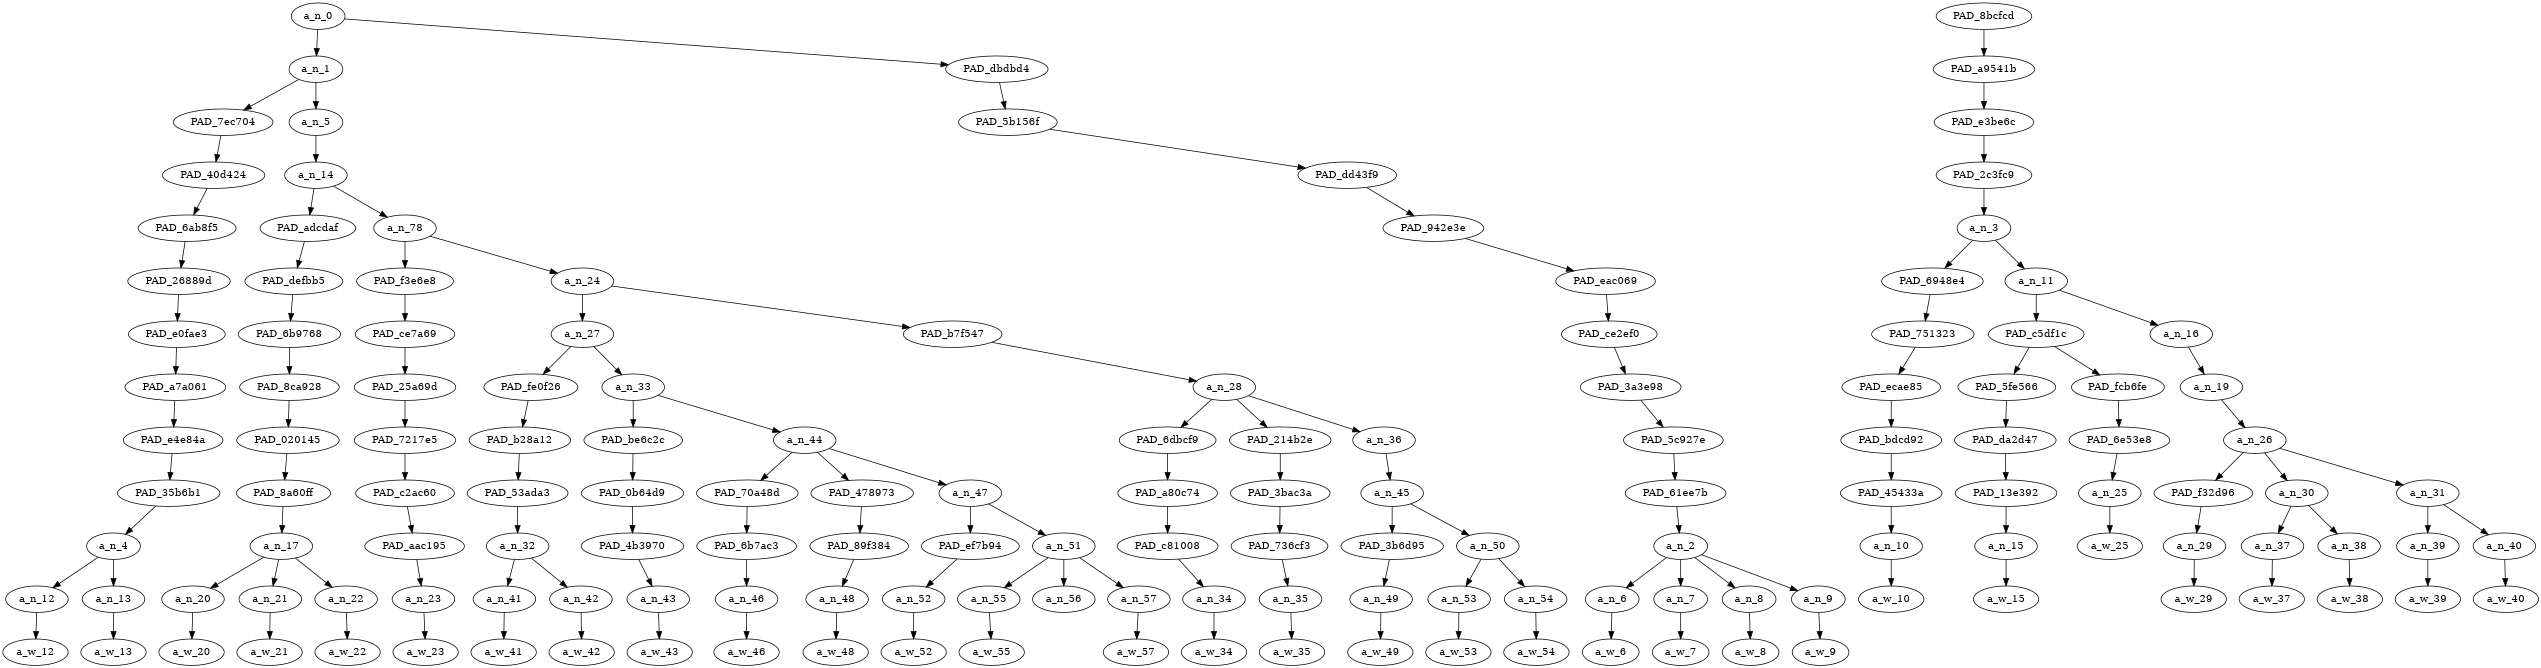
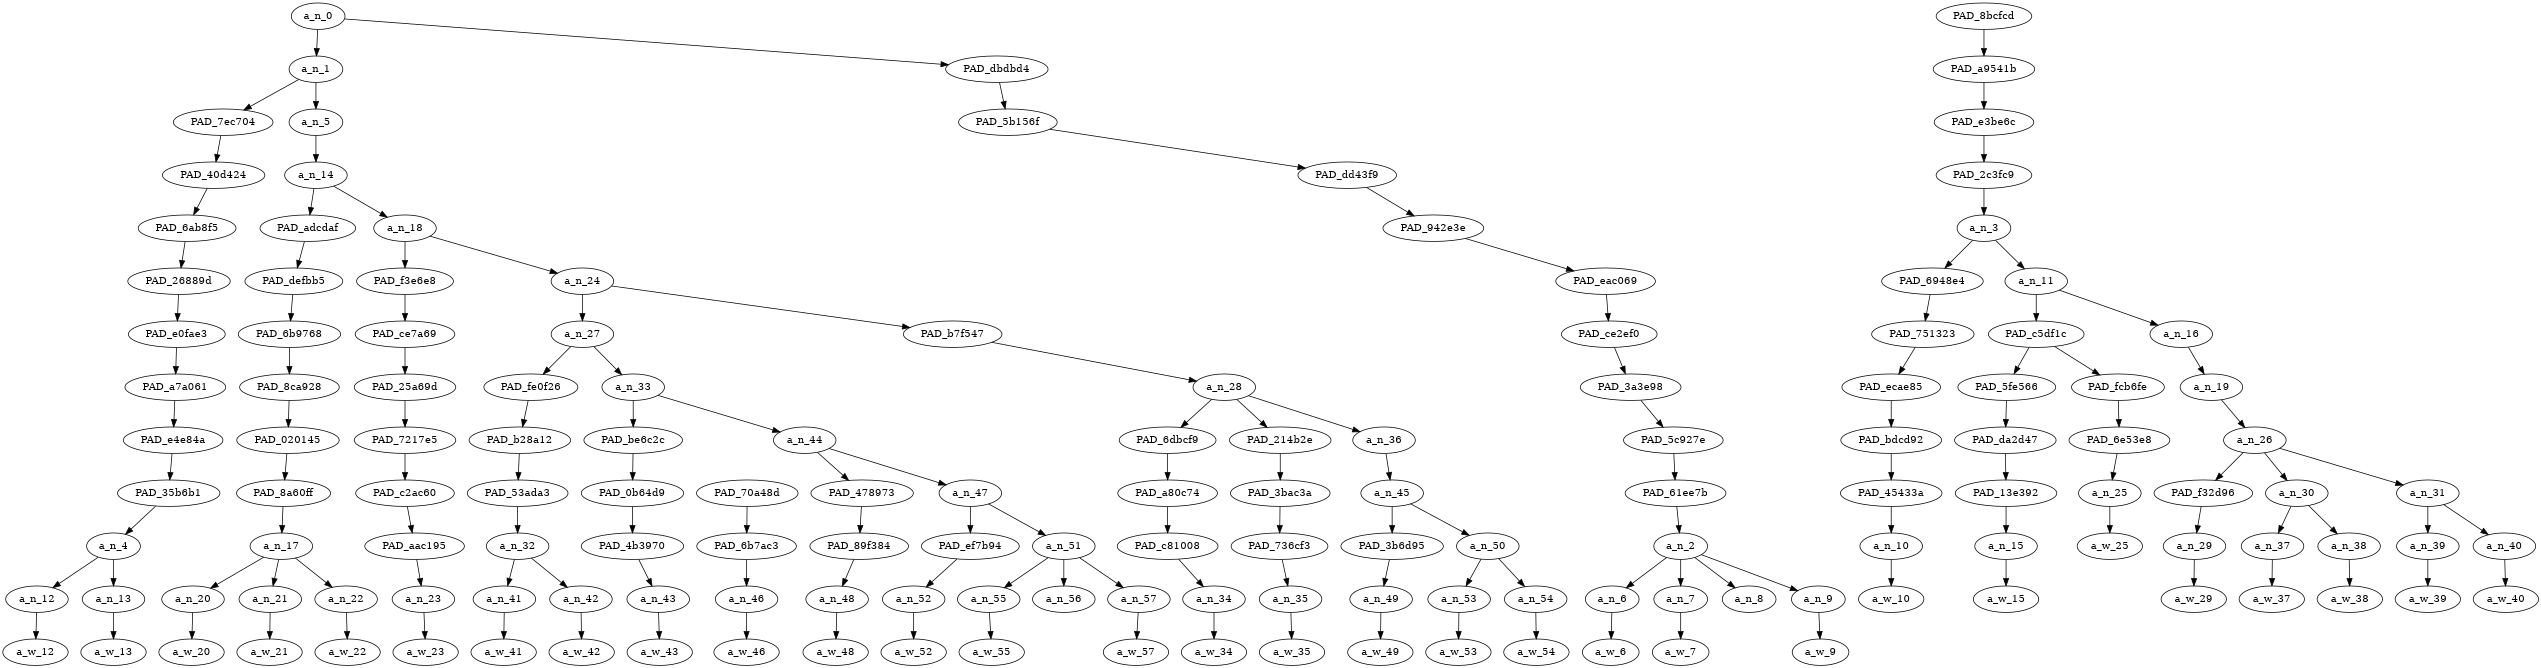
(405, 228) -> (405, 228)
(779, 464) -> none
(1751, 652) -> none
